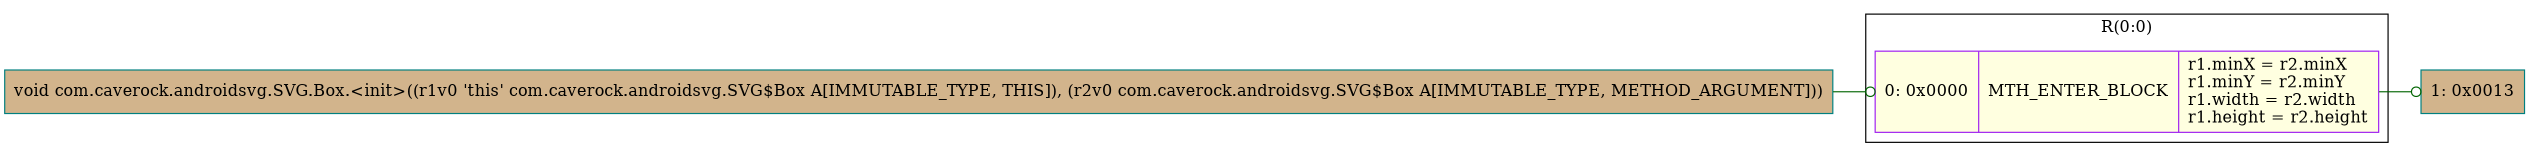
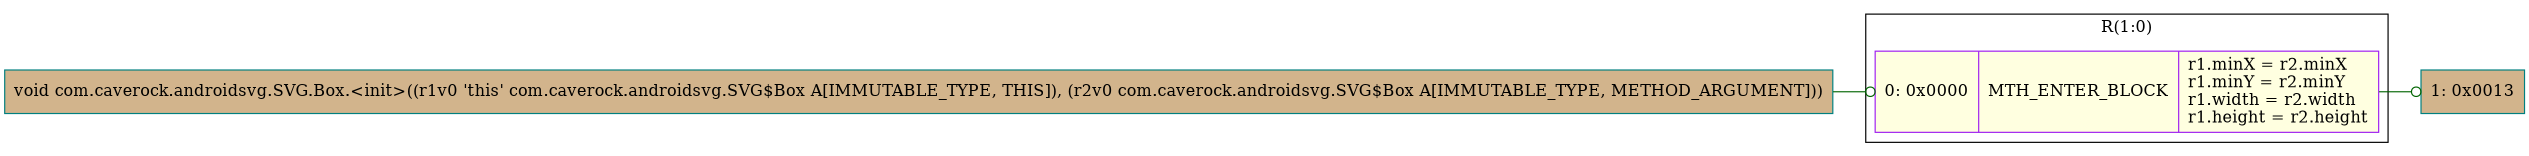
(2127, 28) -> (2127, 28)
